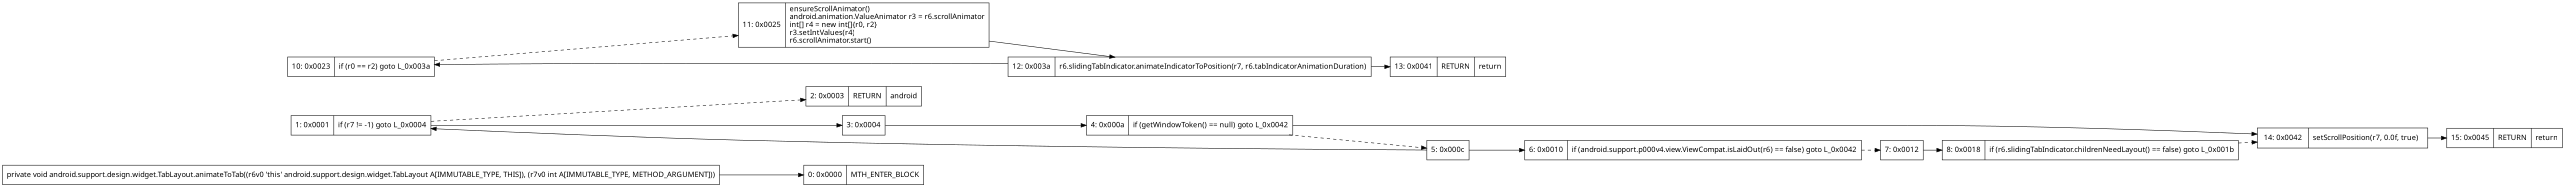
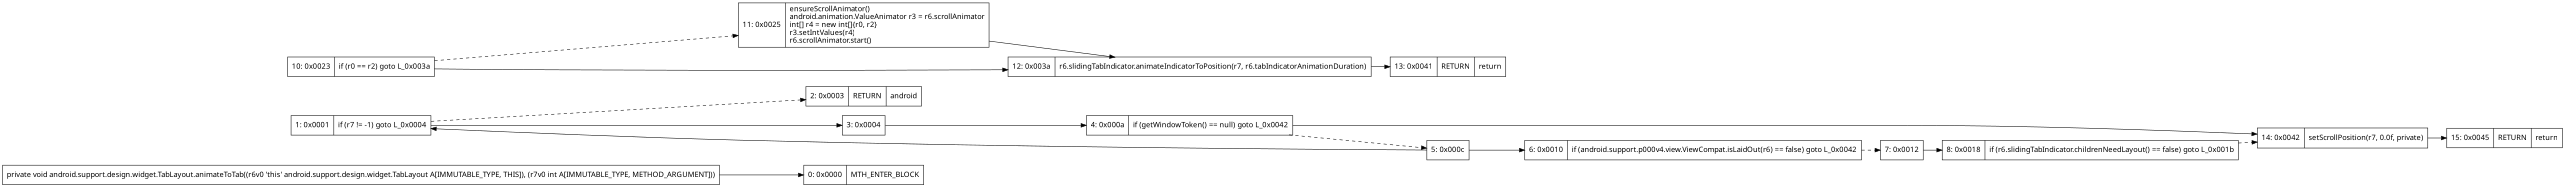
(724, 63) -> (719, 70)
(2366, 138) -> (2366, 138)
